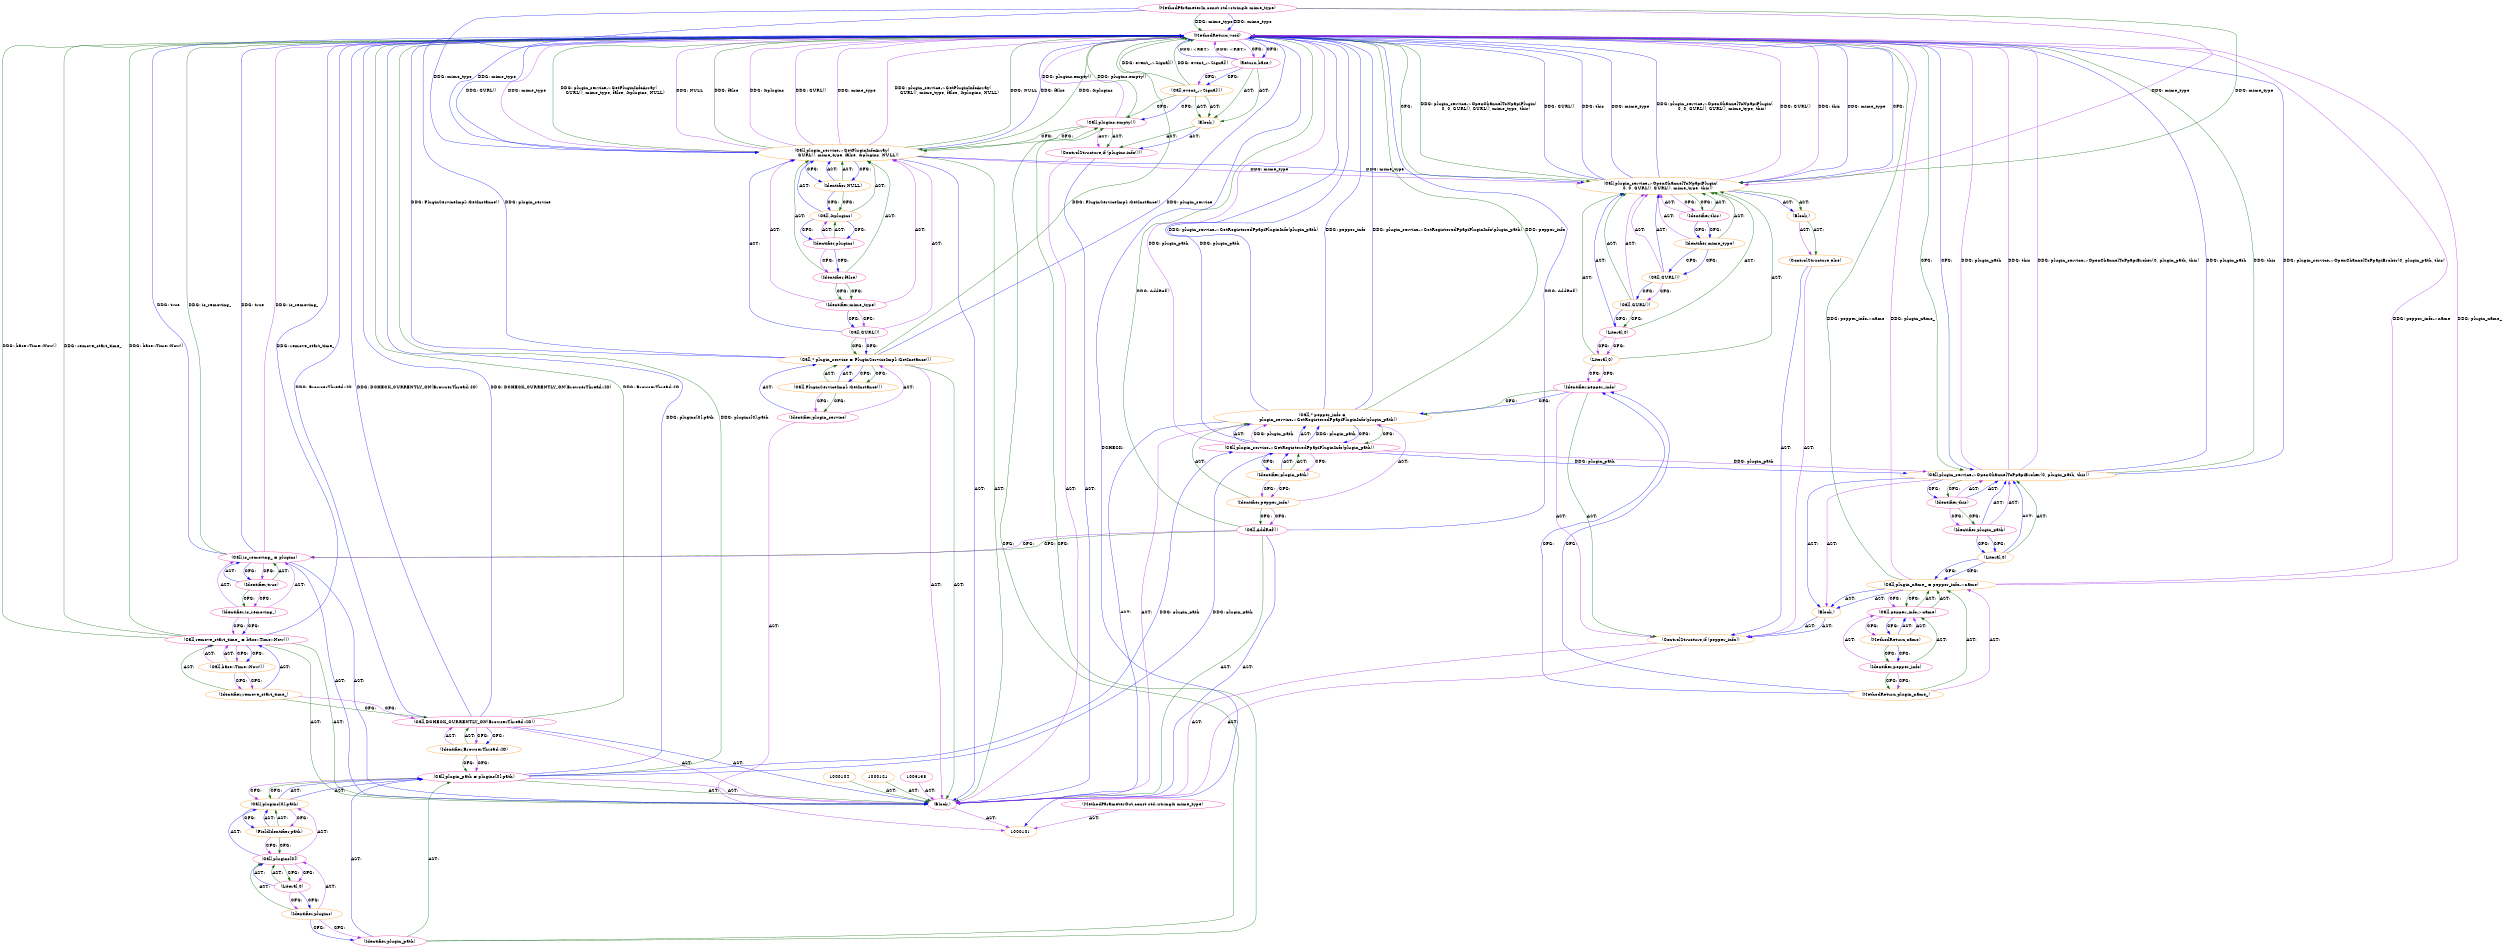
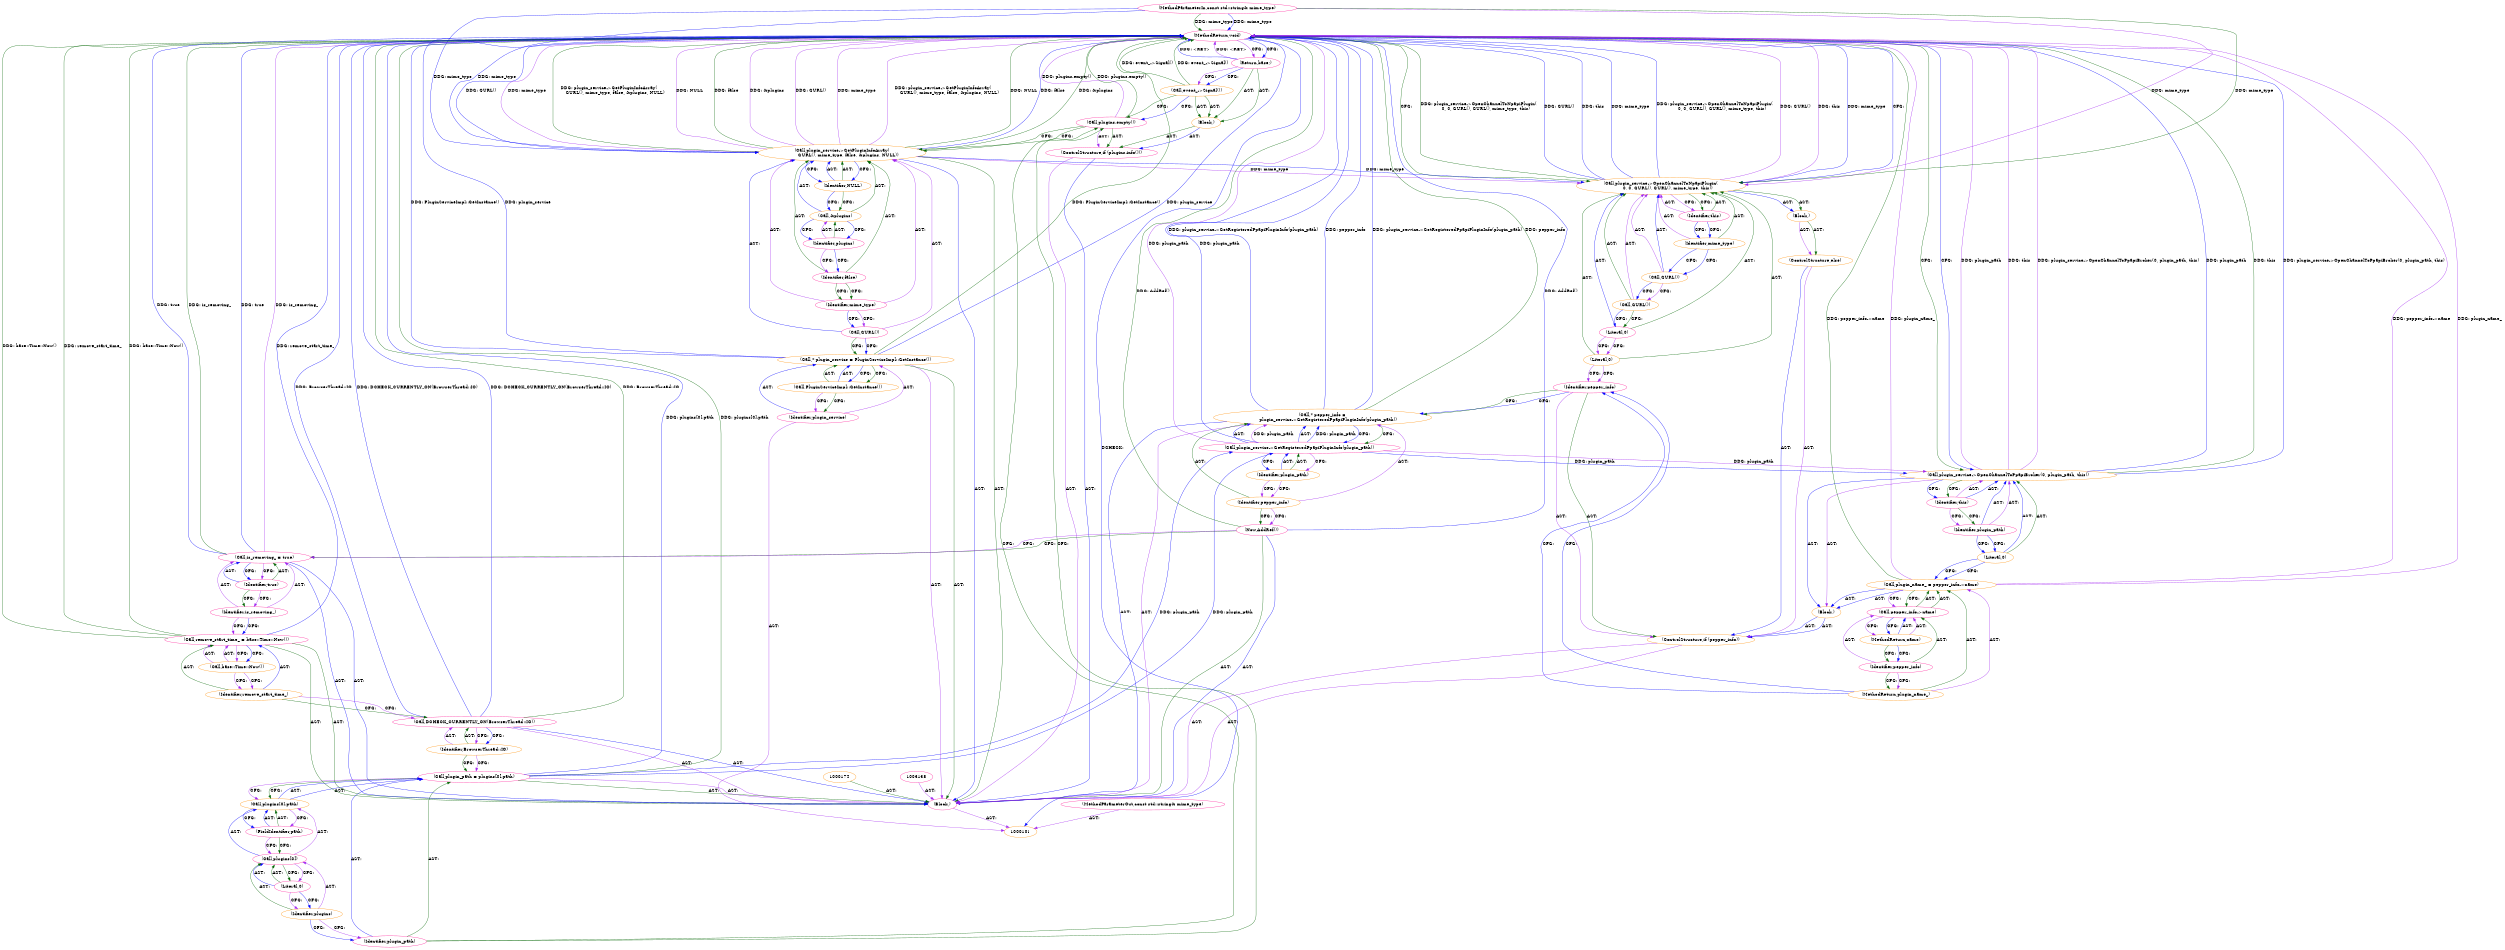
(1262, 530) -> (1262, 530)
(265, 557) -> (265, 557)
(840, 777) -> (840, 777)
(878, 777) -> none
(279, 832) -> (279, 832)
